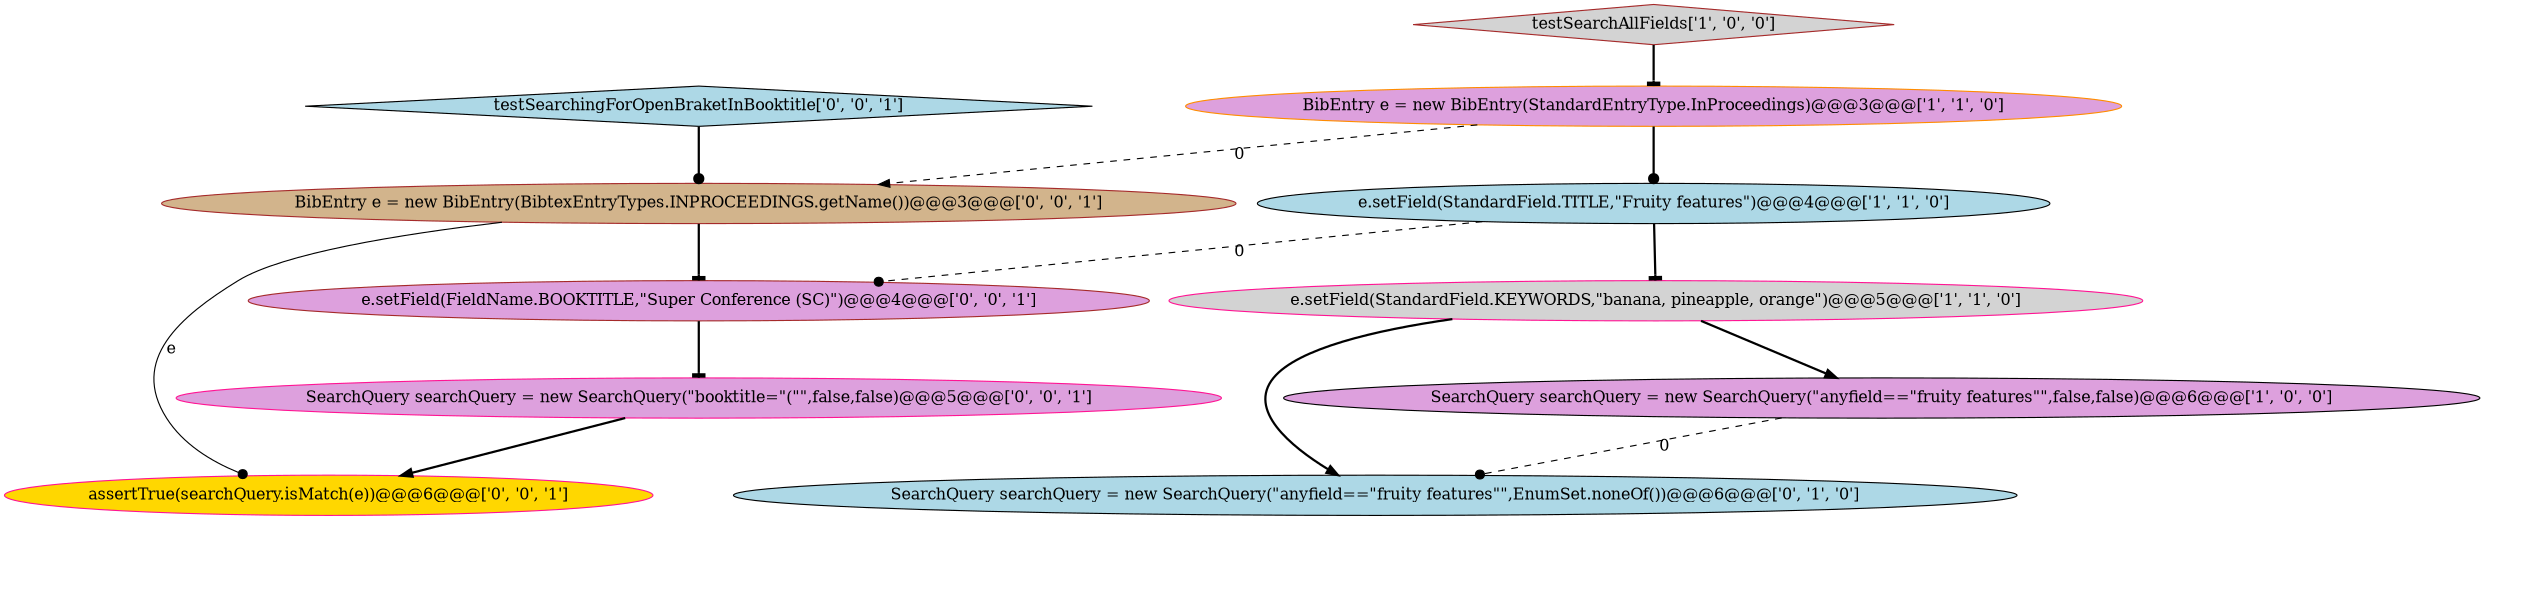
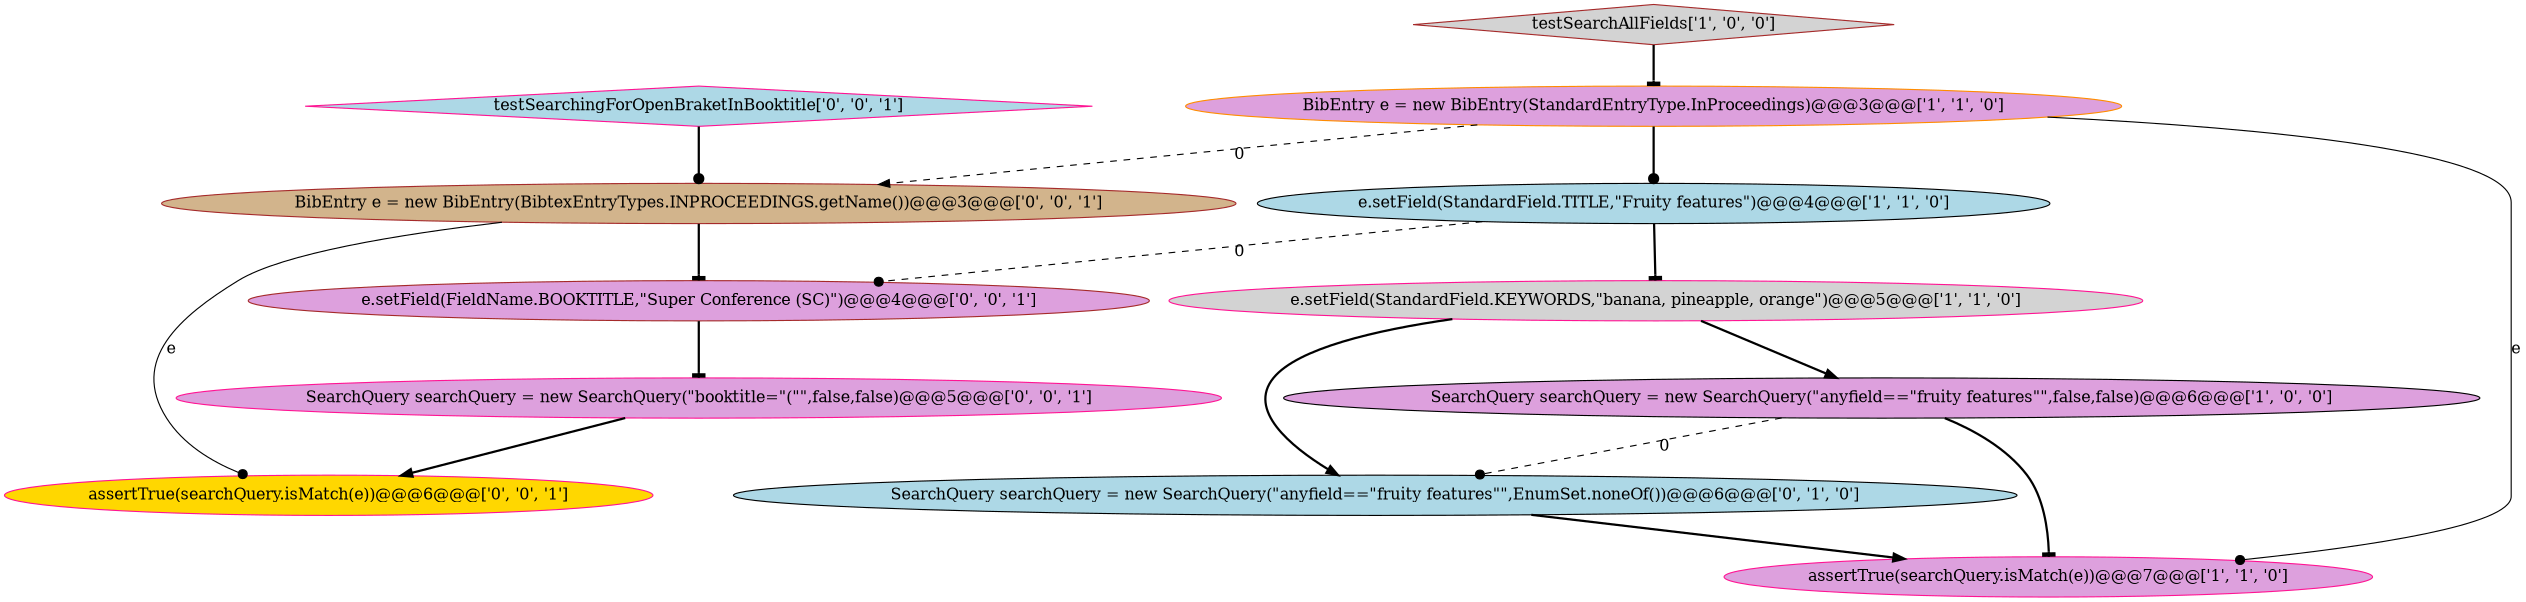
(699, 106) -> (699, 106)
none -> (2048, 577)
